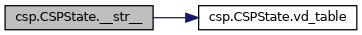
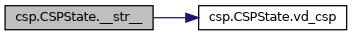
(278, 18) -> (273, 18)
